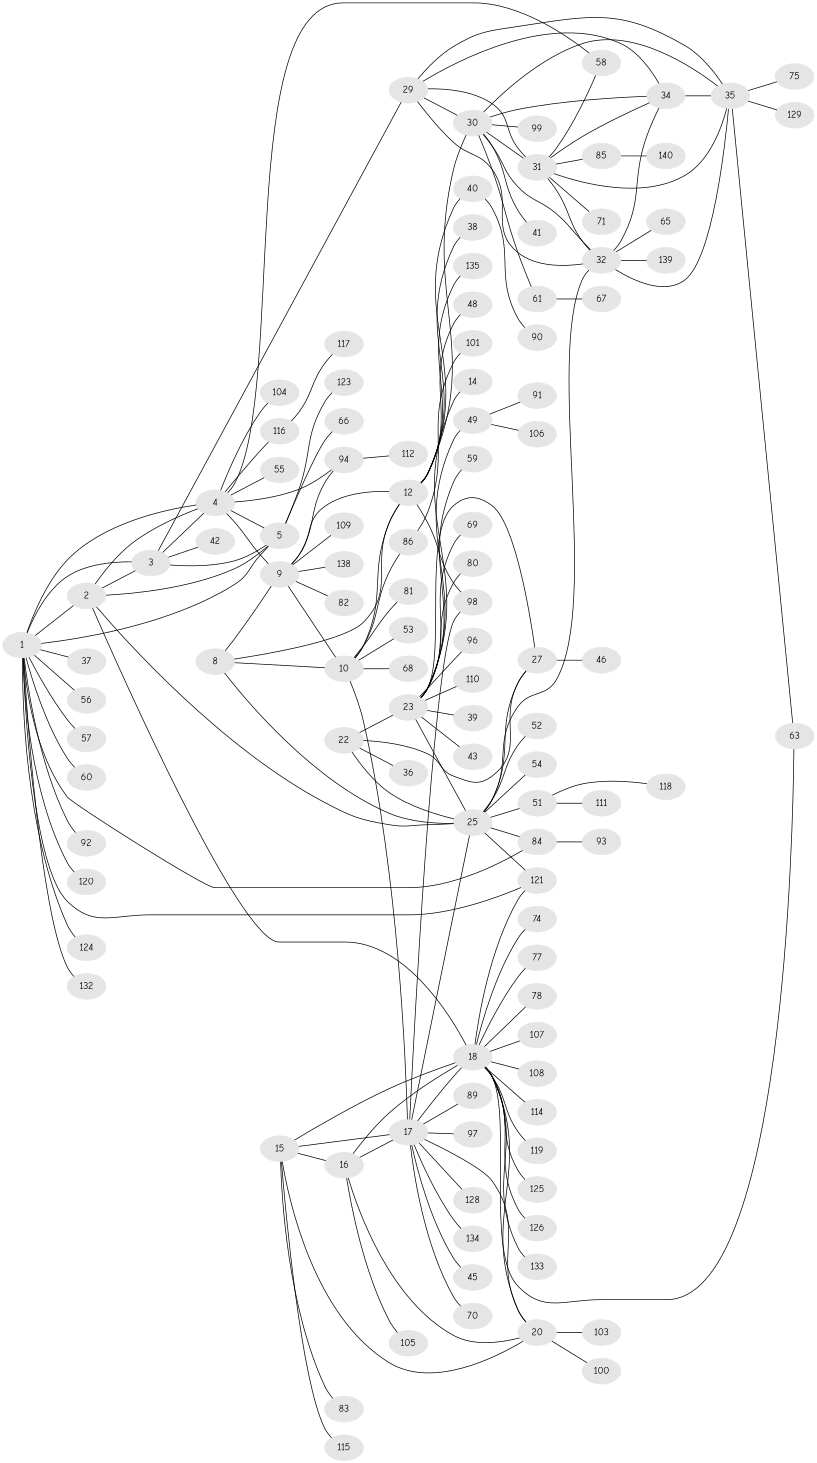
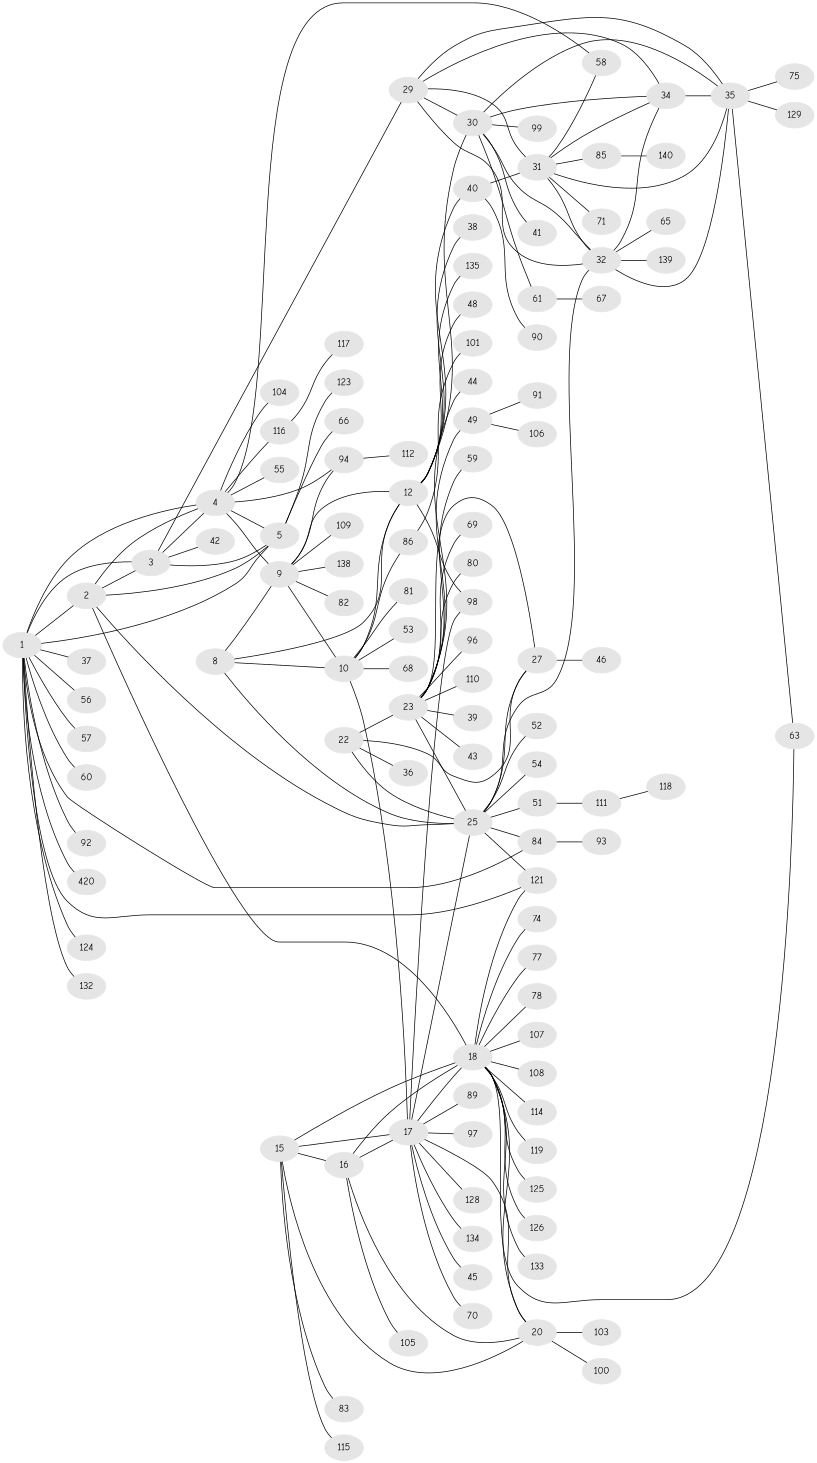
(505, 145) -> (505, 178)
(473, 382) -> (473, 382)
(599, 782) -> (634, 795)
(87, 882) -> (87, 882)
